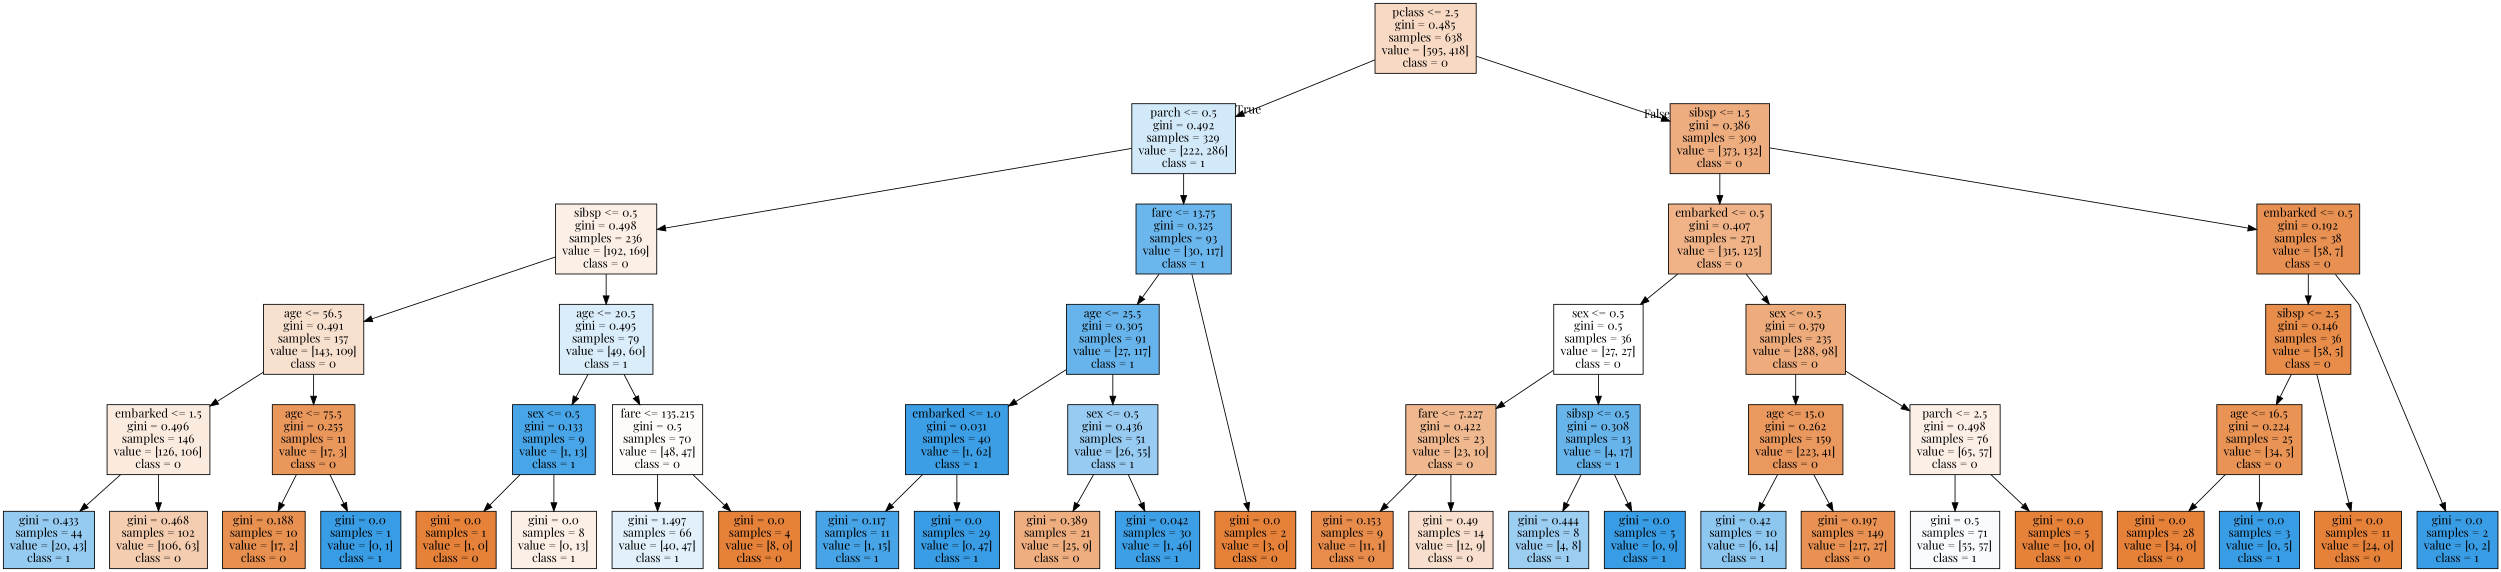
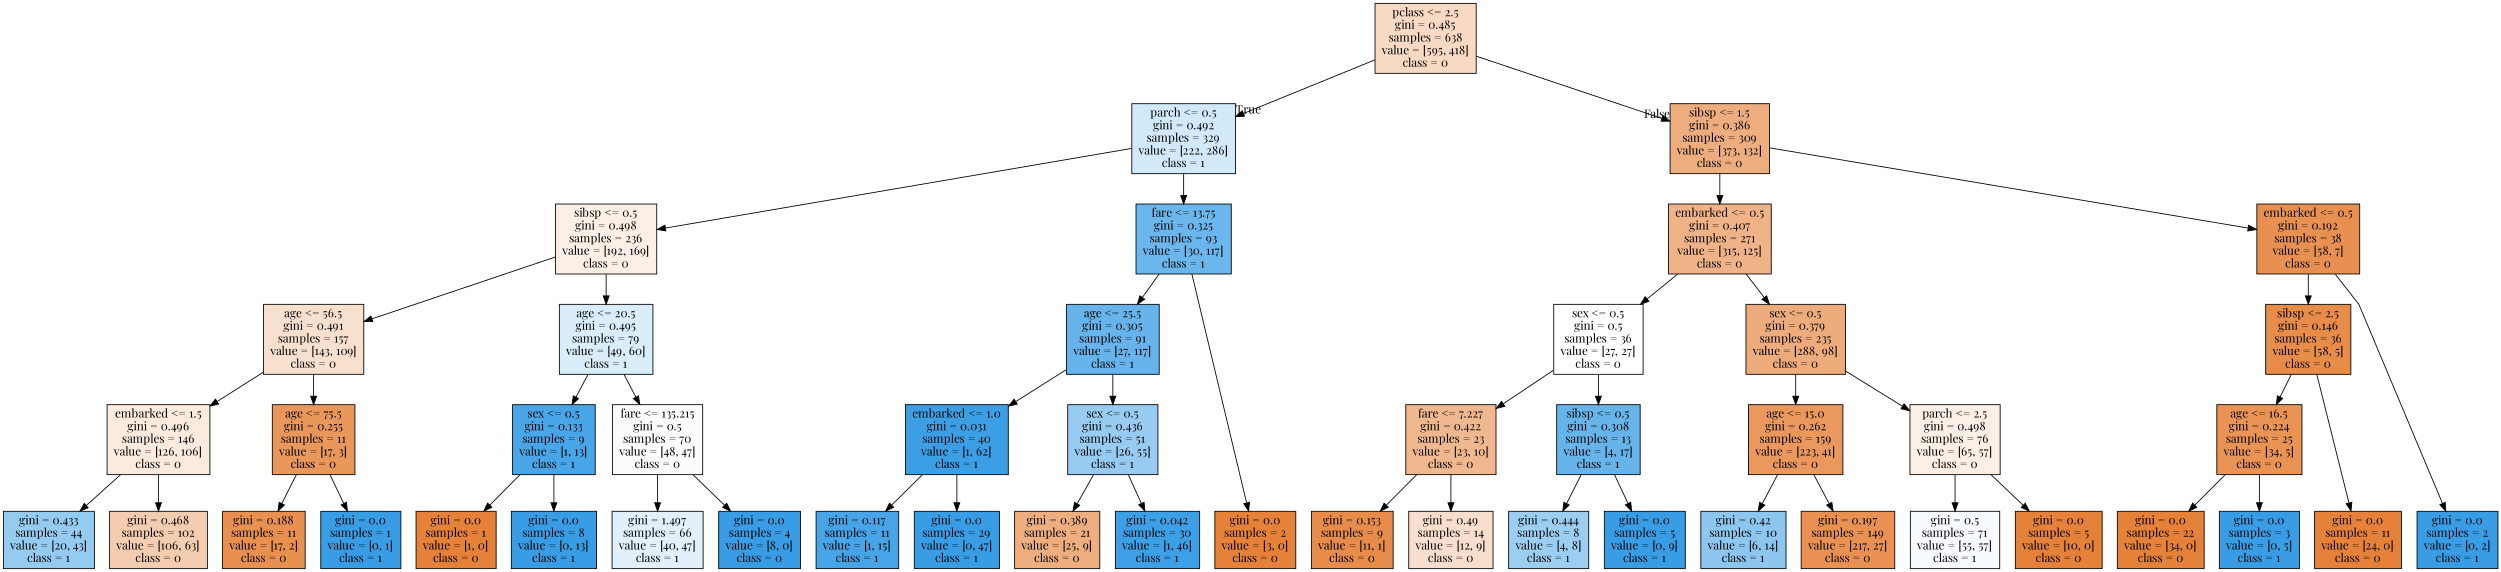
(264, 540) -> (264, 540)
(554, 540) -> (554, 540)
(760, 540) -> (760, 540)
(2161, 540) -> (2161, 540)
